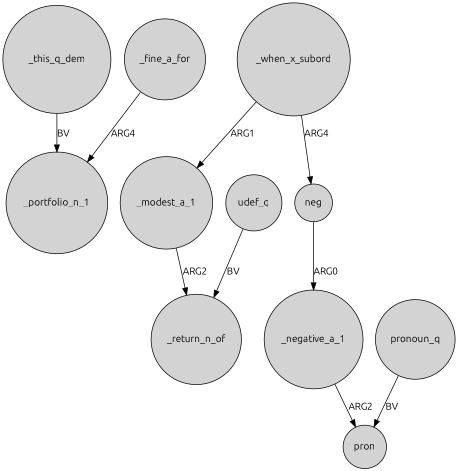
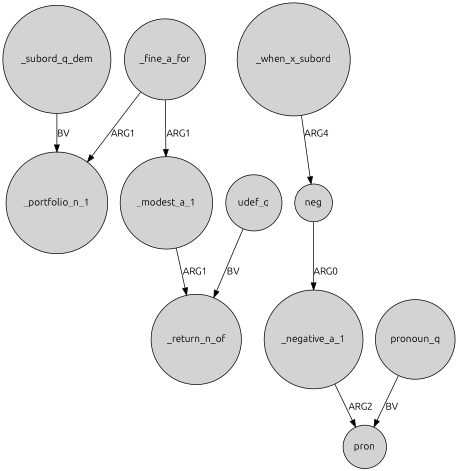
(57, 59) -> (57, 59)
(229, 132) -> (166, 125)
(123, 134) -> (123, 134)
(195, 272) -> (195, 272)
